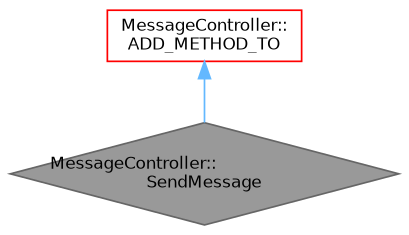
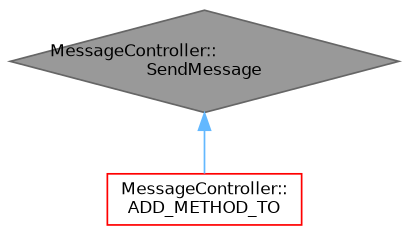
(204, 101) -> (204, 152)
